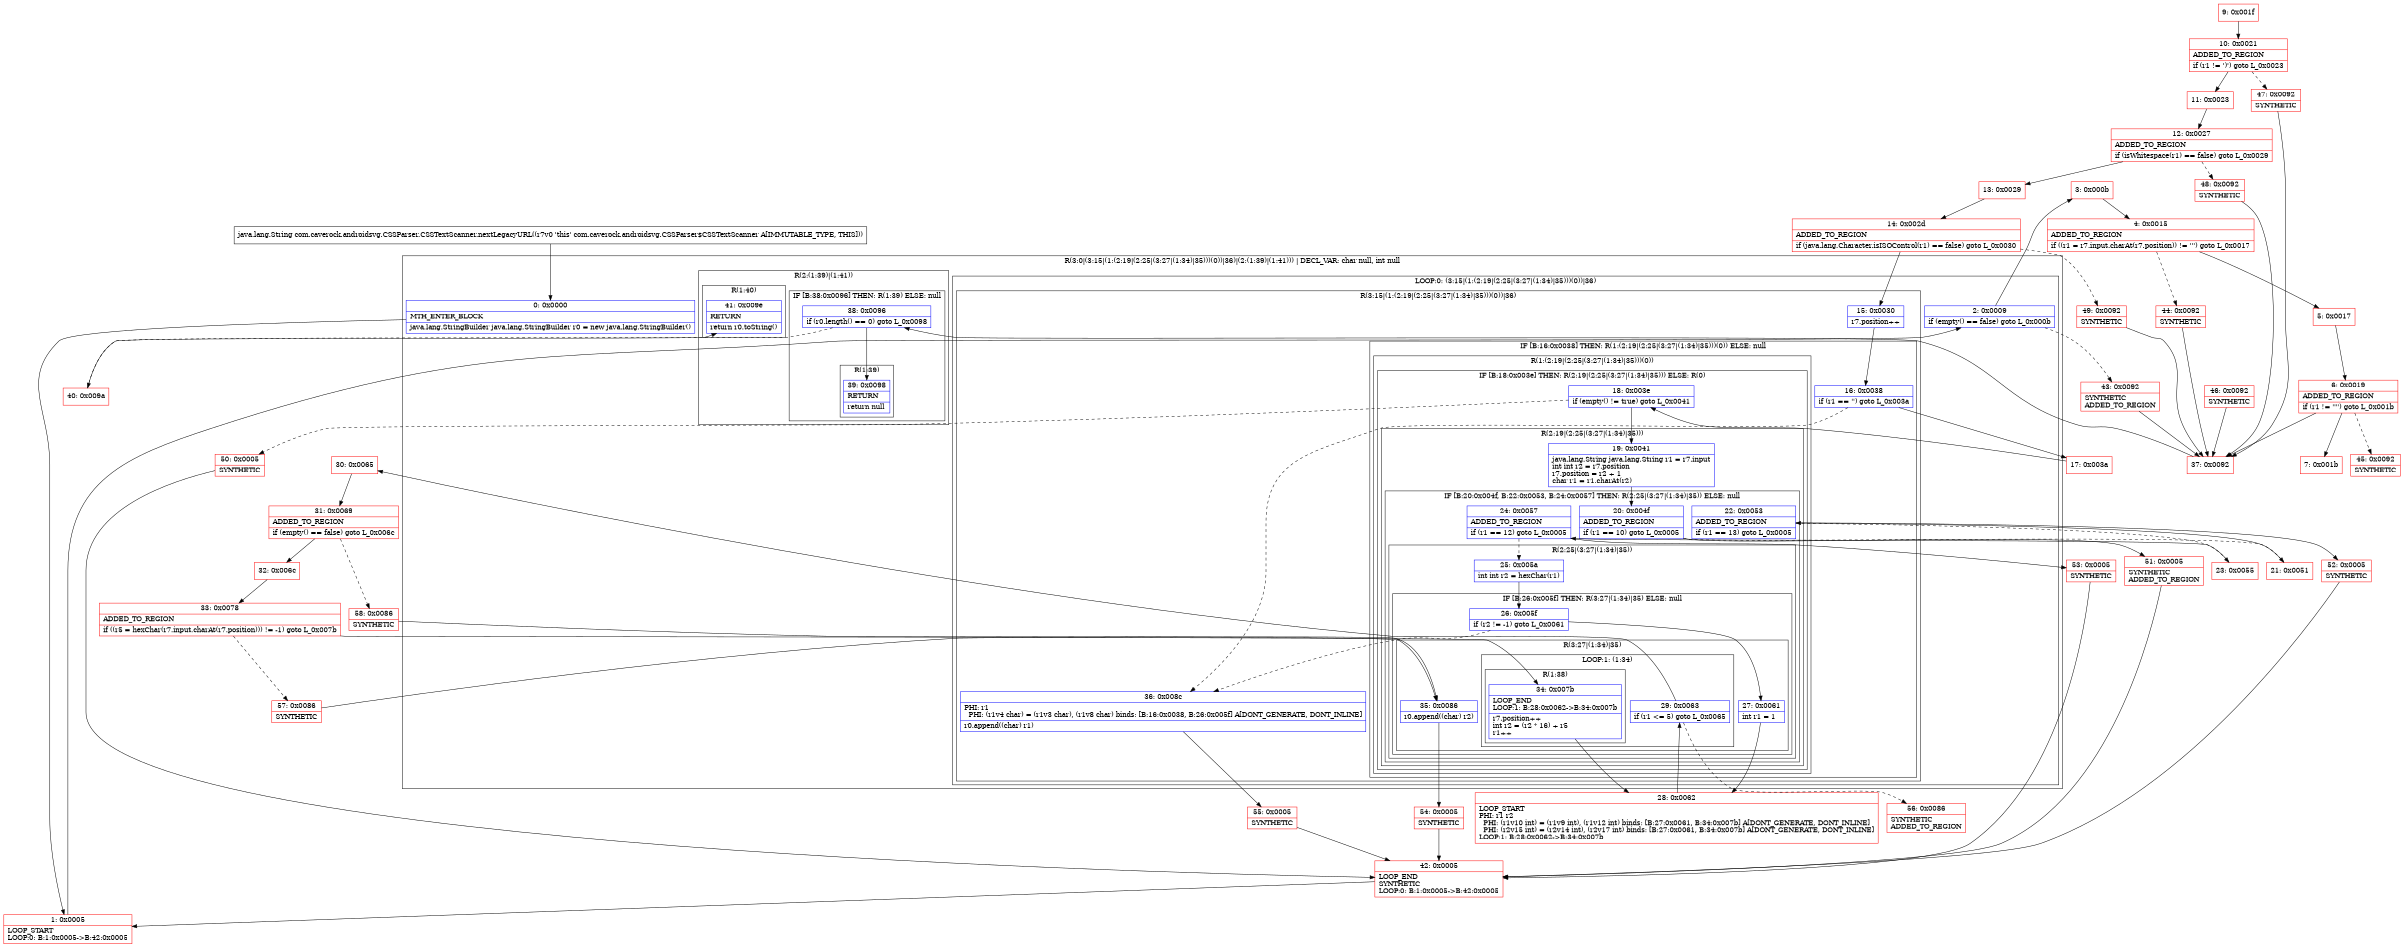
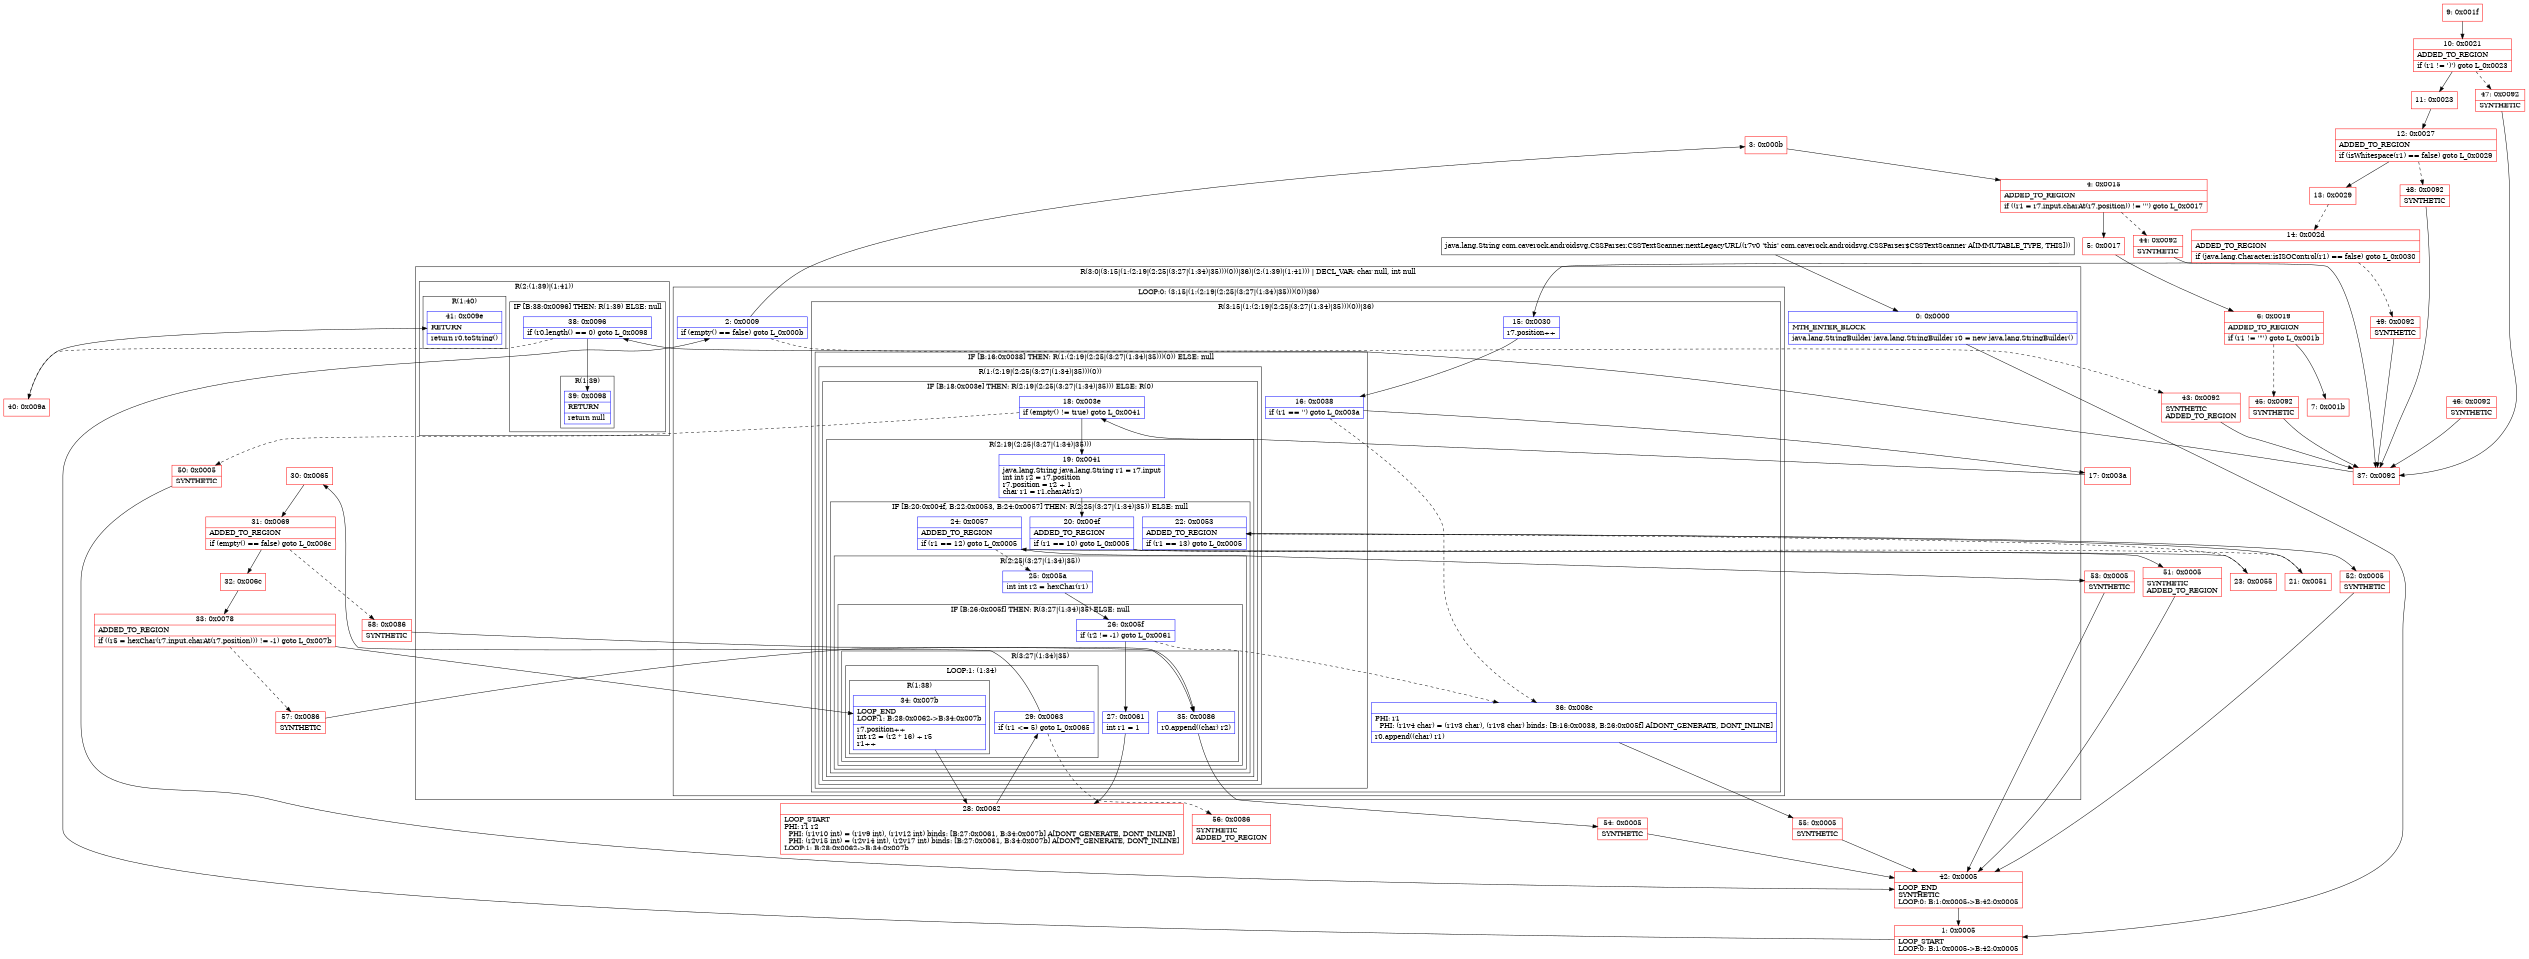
(1965, 208) -> (2323, 215)
(2274, 434) -> (2317, 445)
